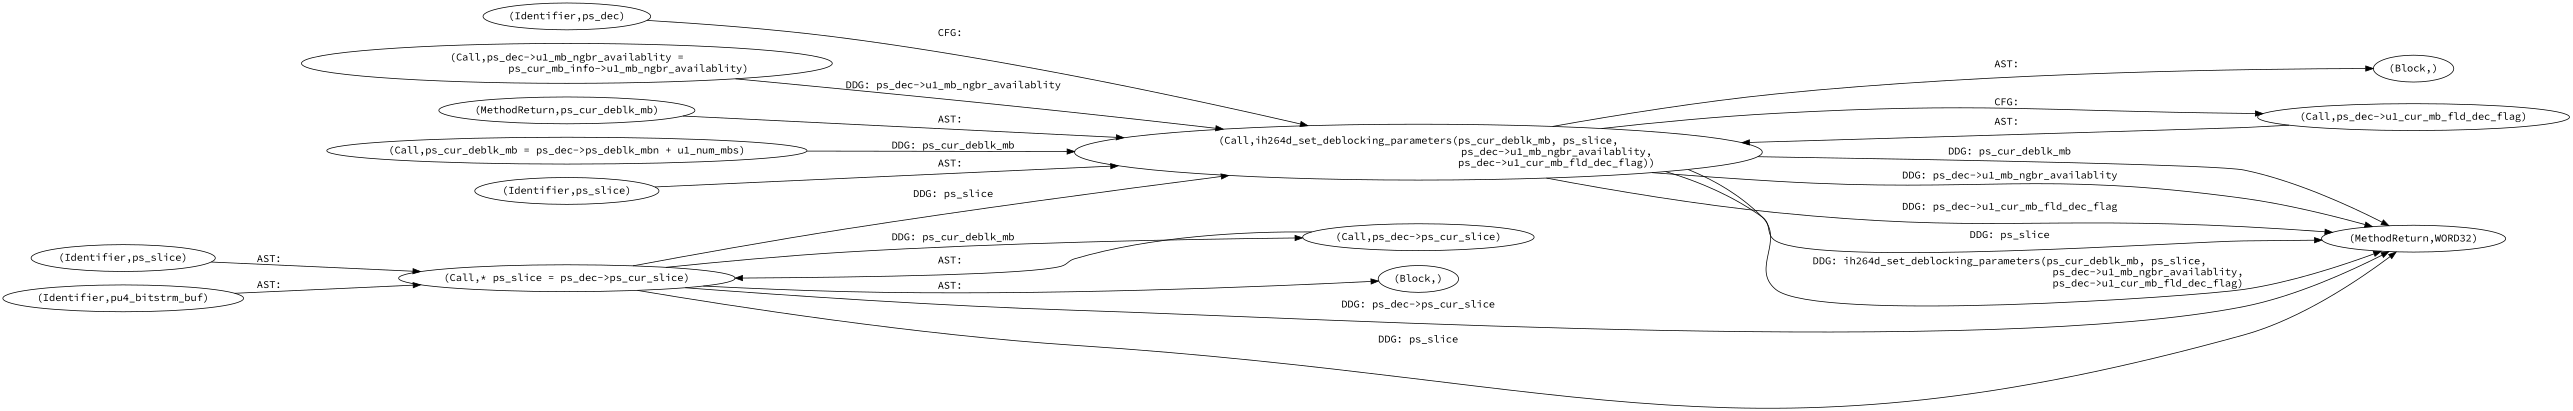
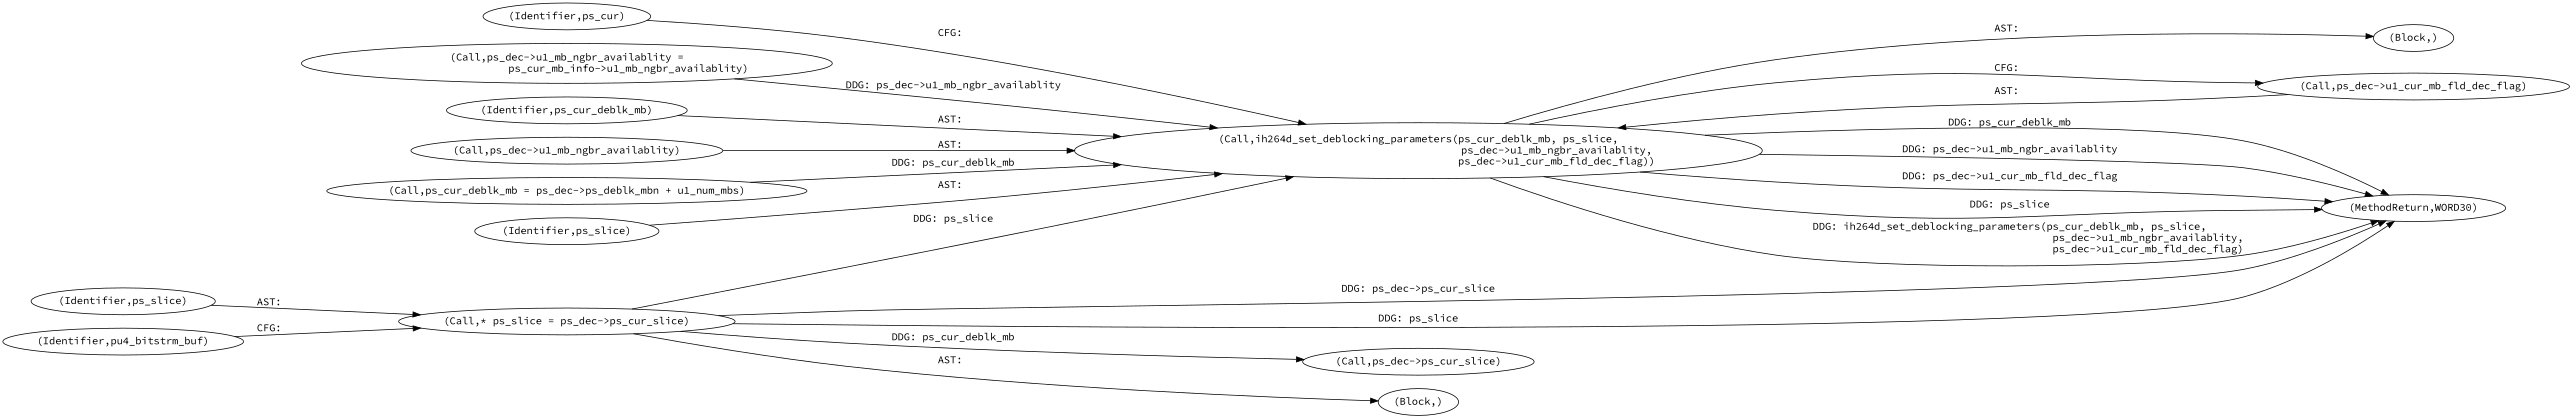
(567, 16) -> (567, 16)
(567, 110) -> (567, 110)
none -> (567, 151)
(2414, 239) -> (2414, 208)
(1029, 270) -> none
(273, 285) -> (273, 329)
